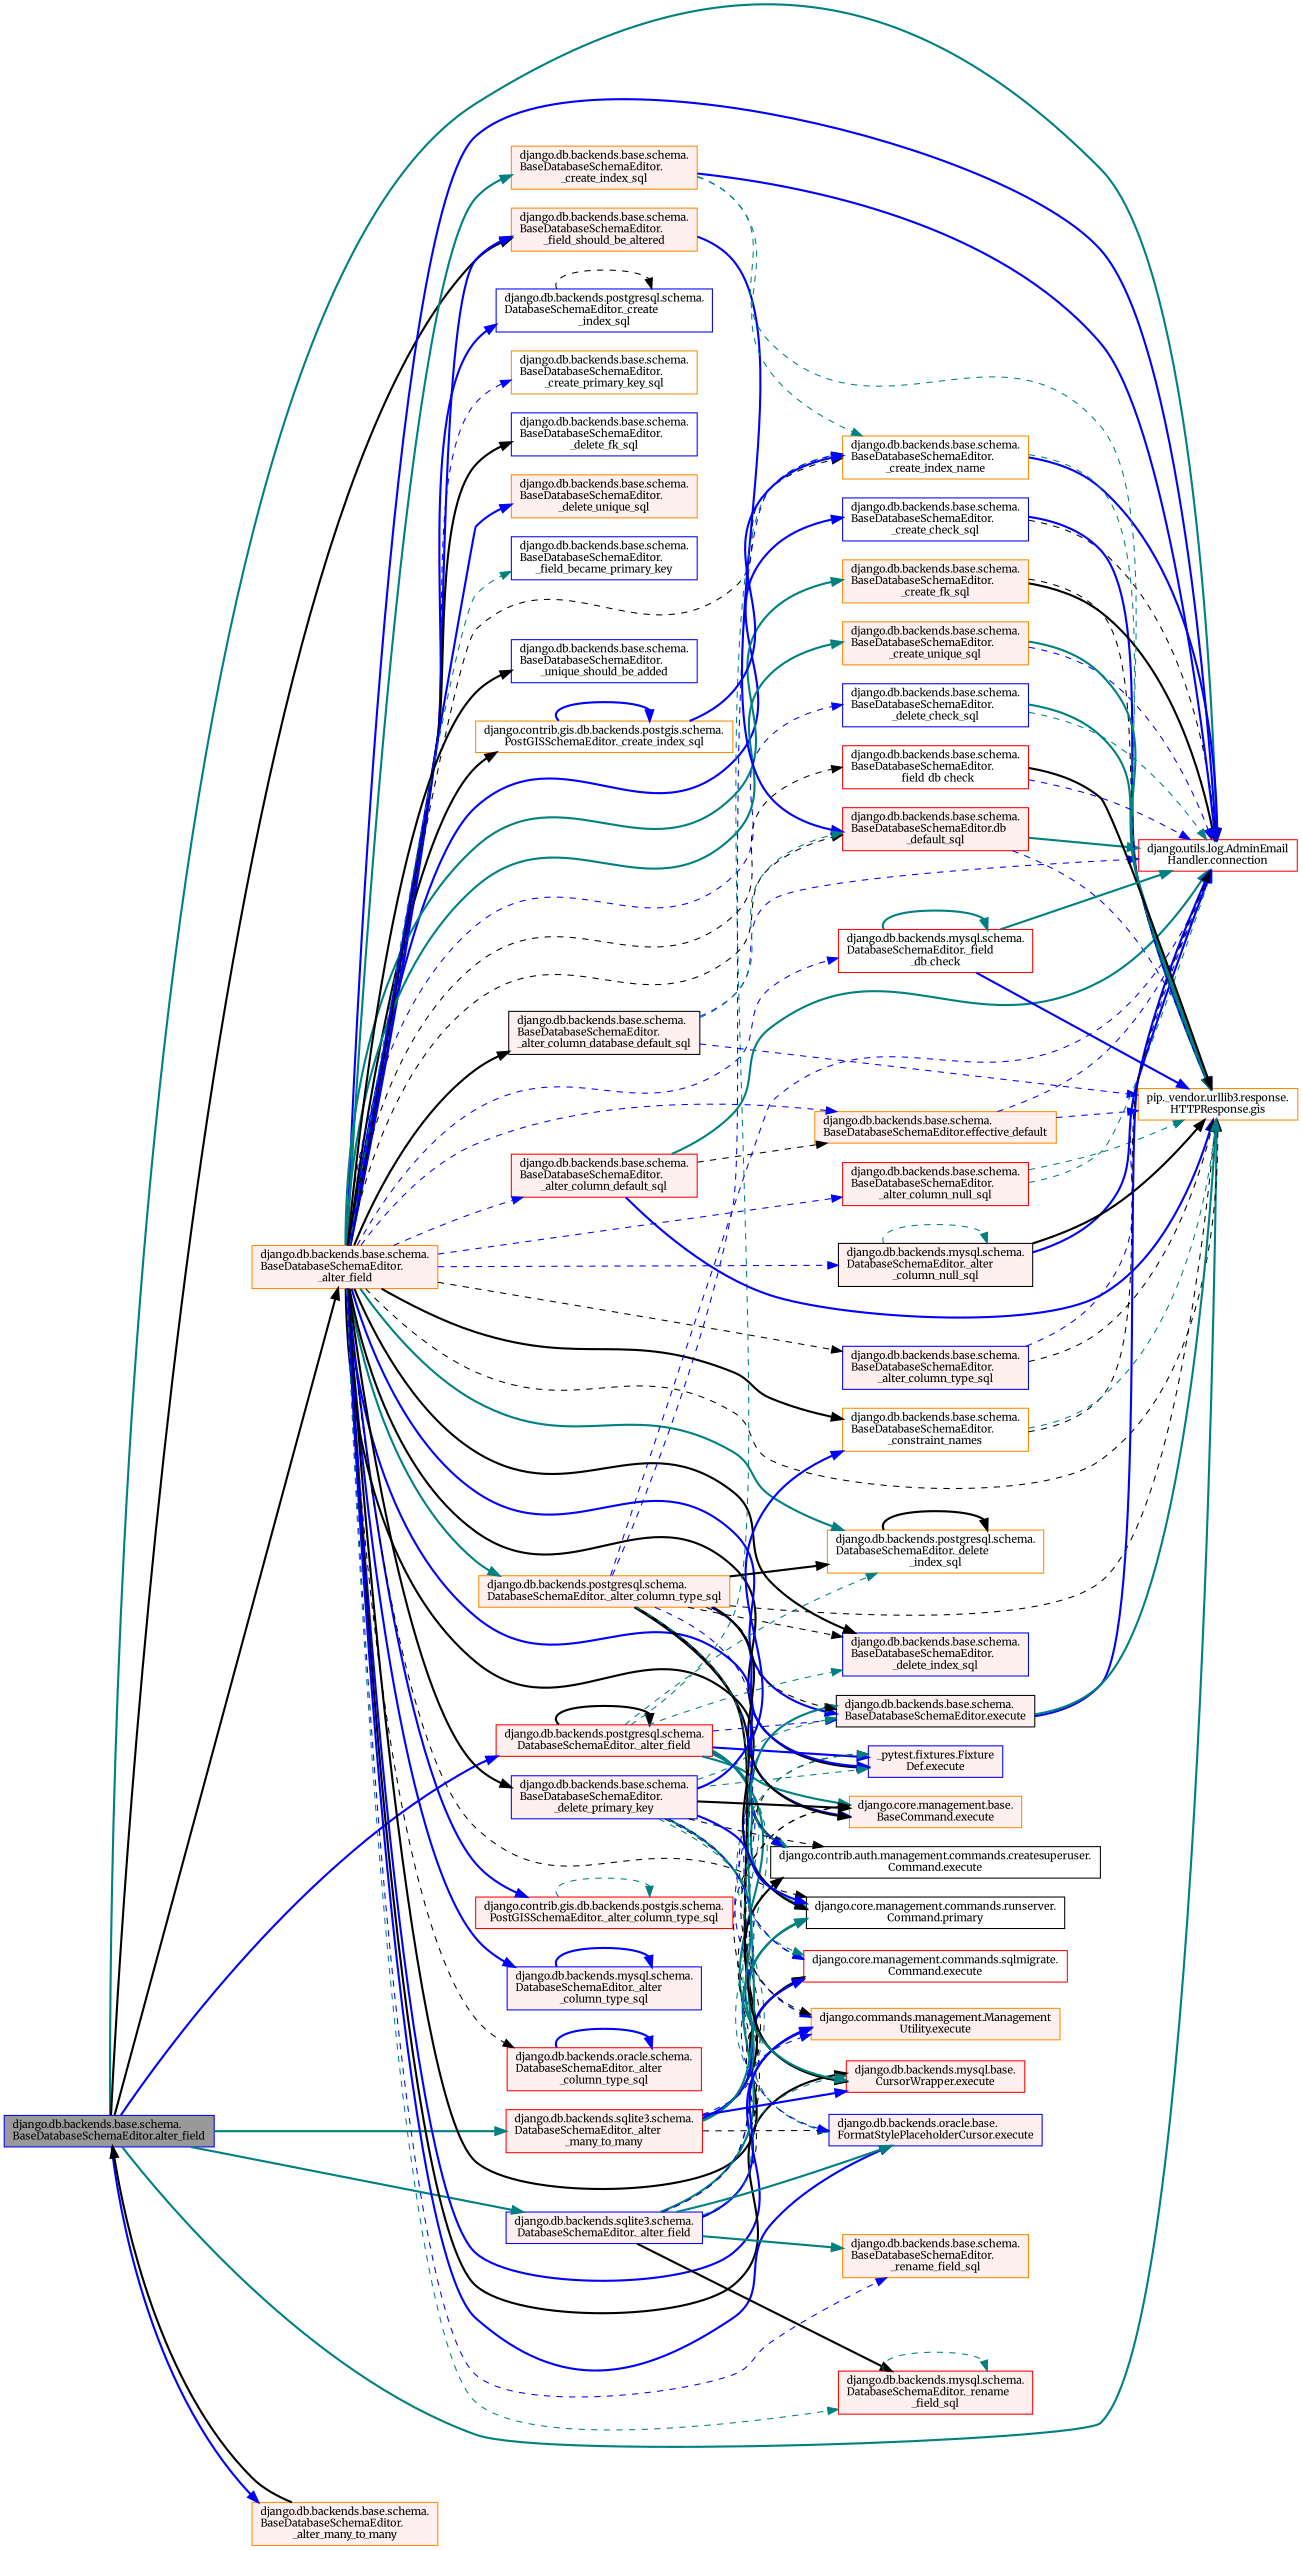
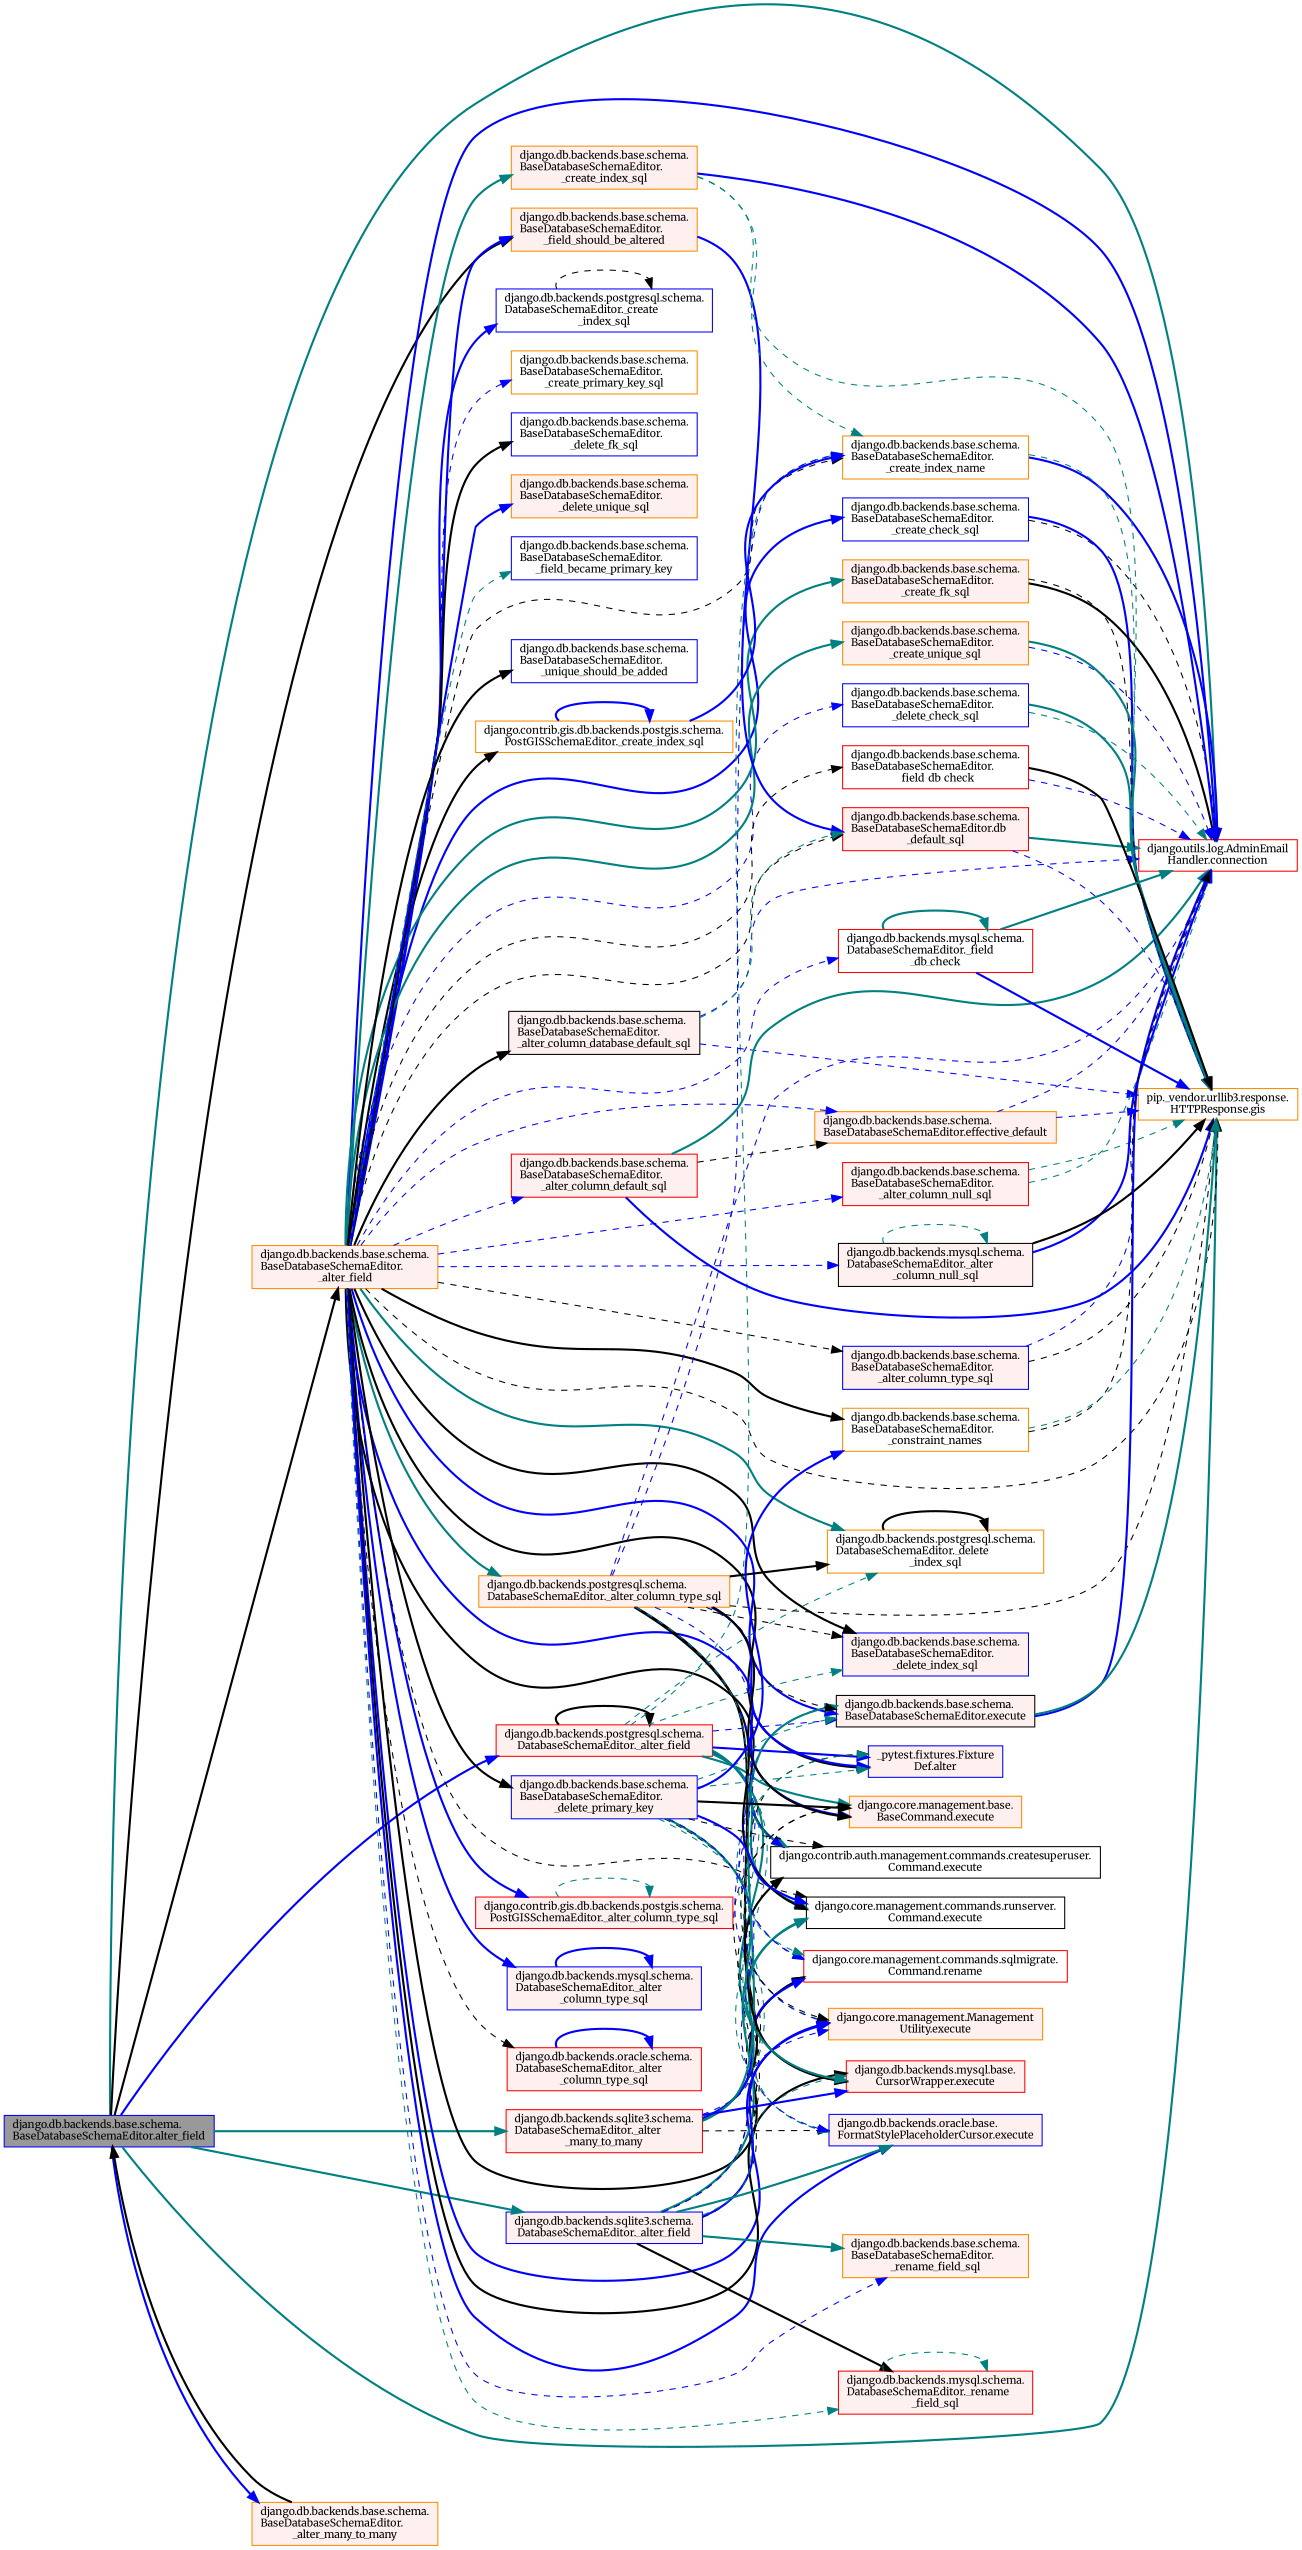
(936, 1762) -> (936, 1762)
(936, 1913) -> (936, 1913)
(936, 1966) -> (936, 1966)
(936, 2024) -> (936, 2024)
